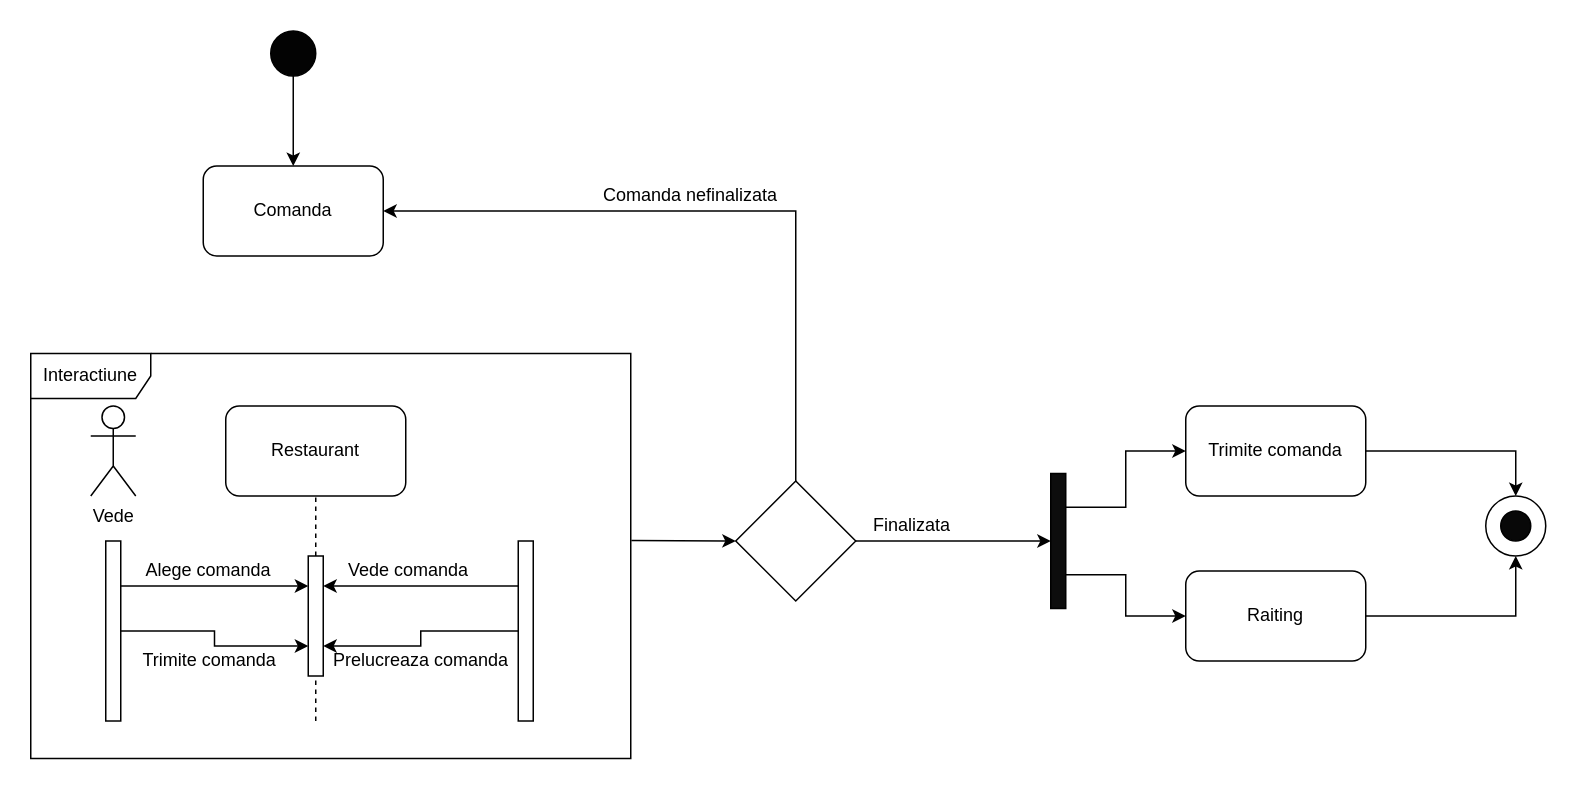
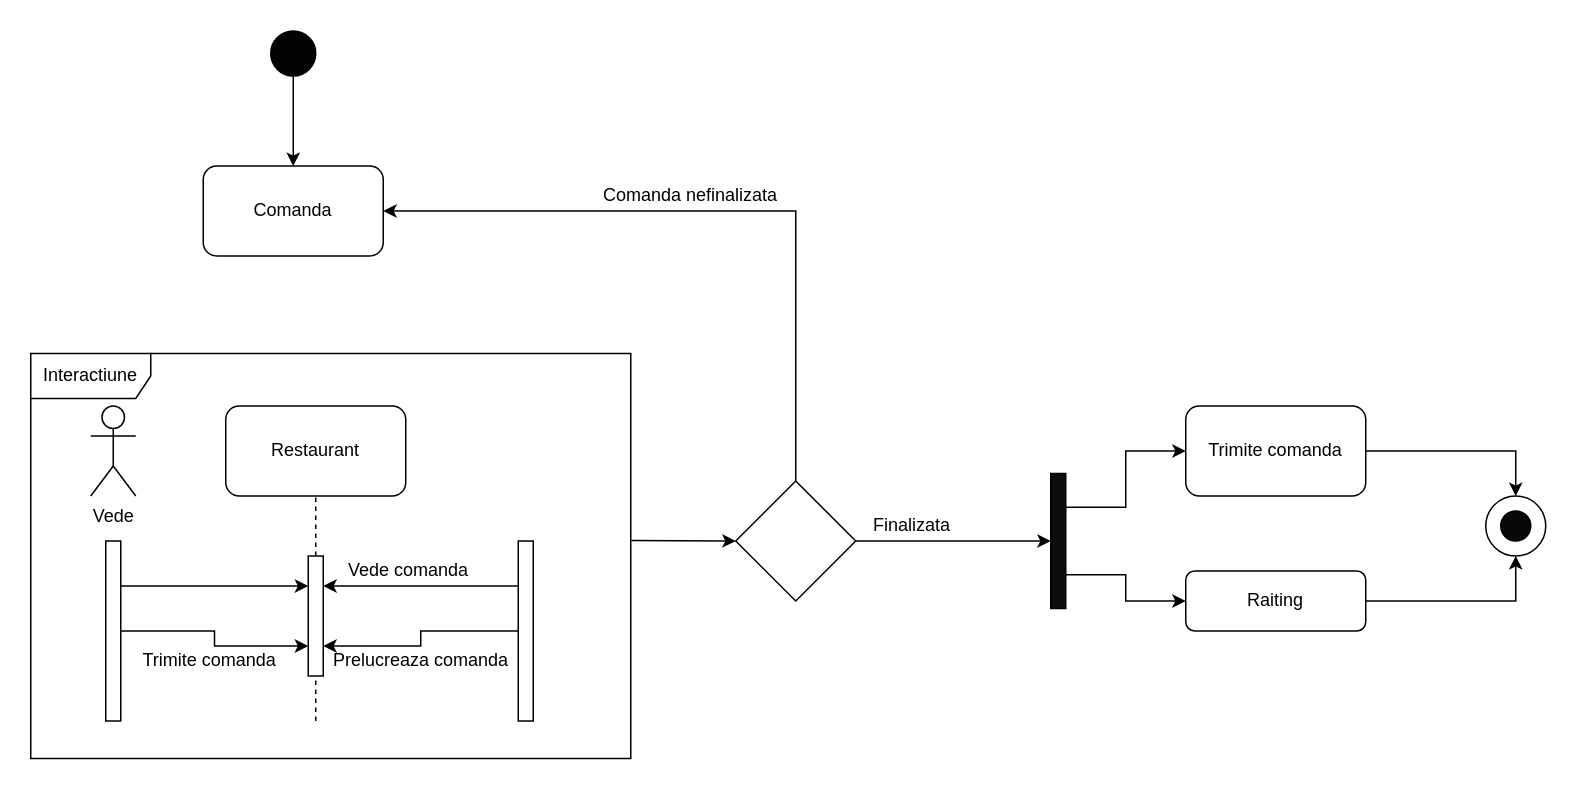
(218, 571) -> none
(1276, 616) -> (1276, 601)
